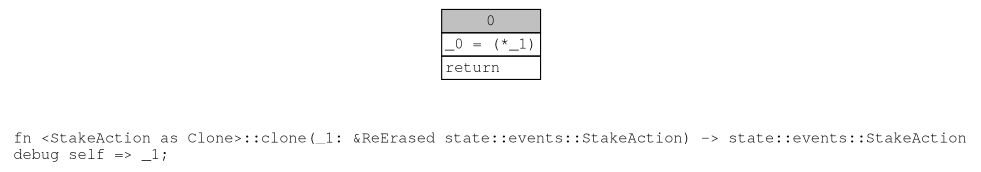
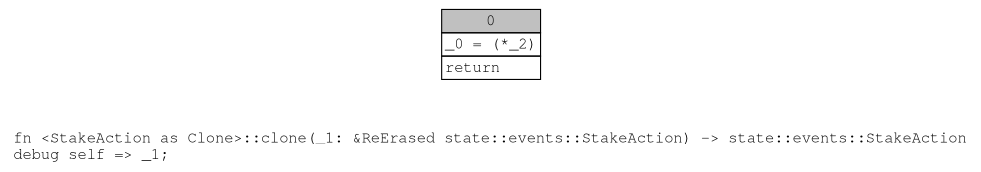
(491, 44) -> (491, 44)
